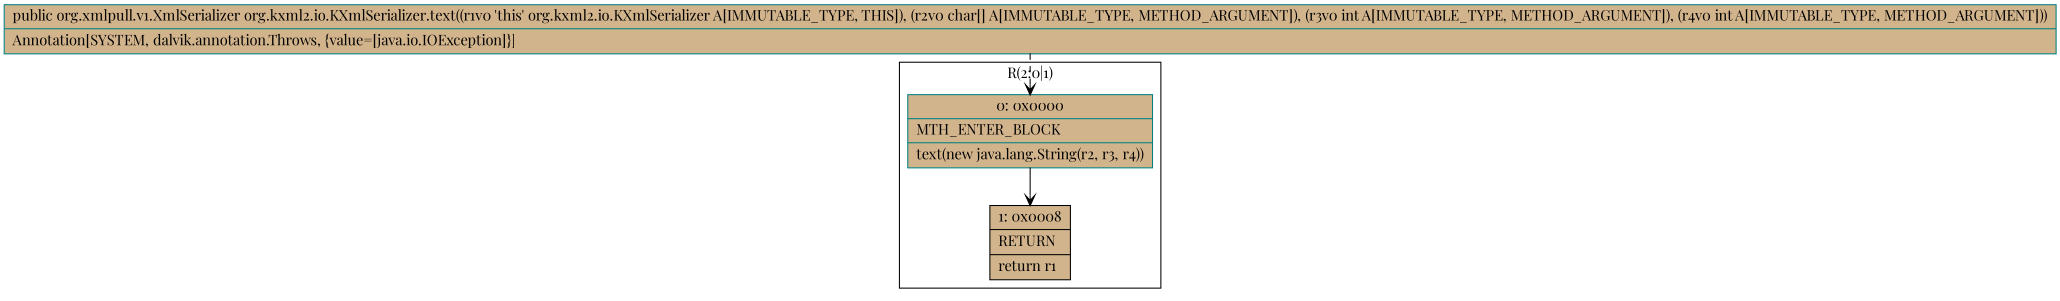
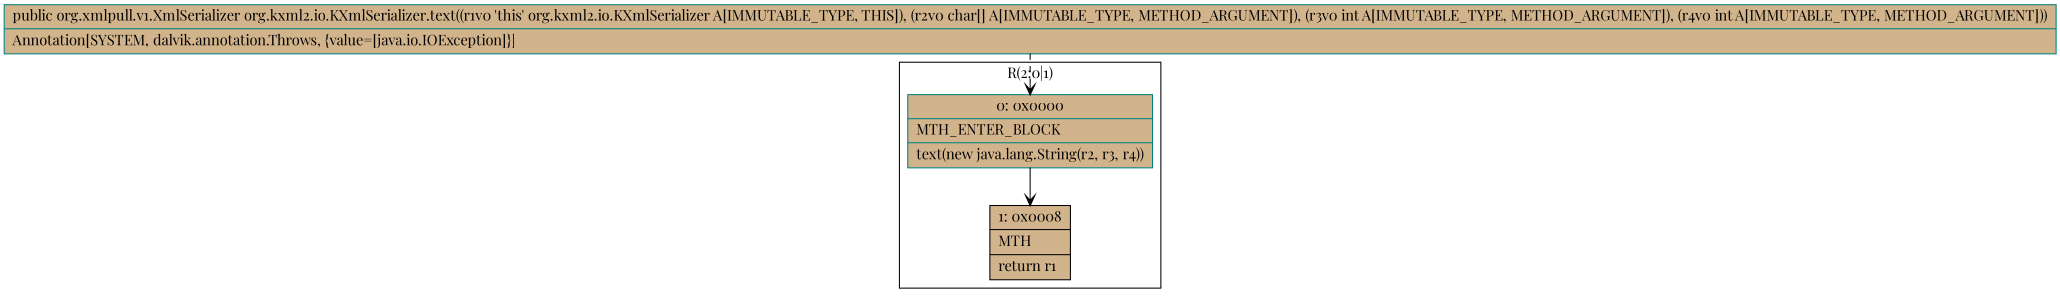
(1027, 242) -> (1015, 242)
